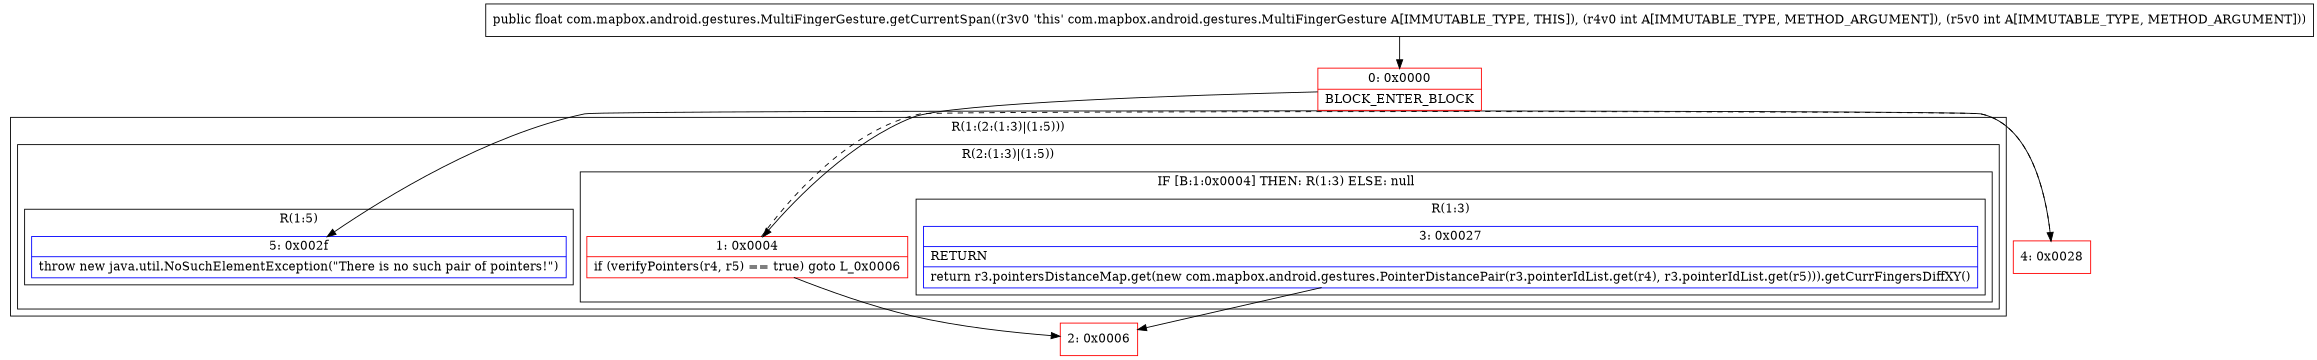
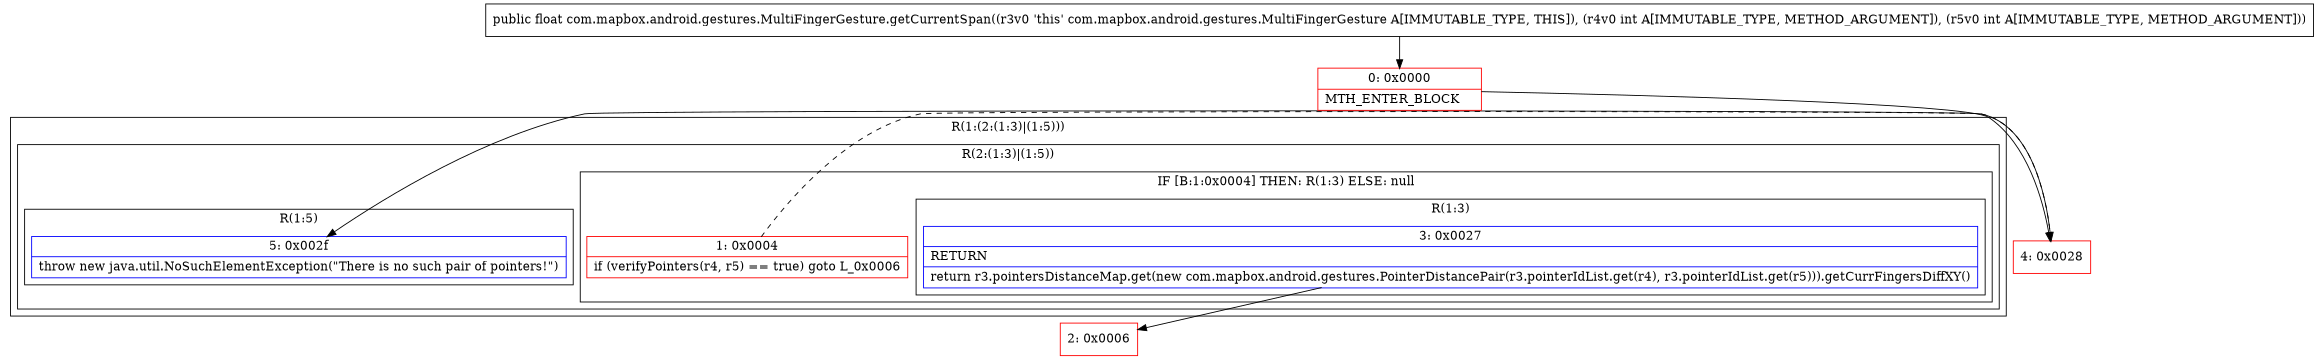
(1400, 99) -> (1393, 99)
(1023, 104) -> (1802, 101)
(939, 322) -> none
